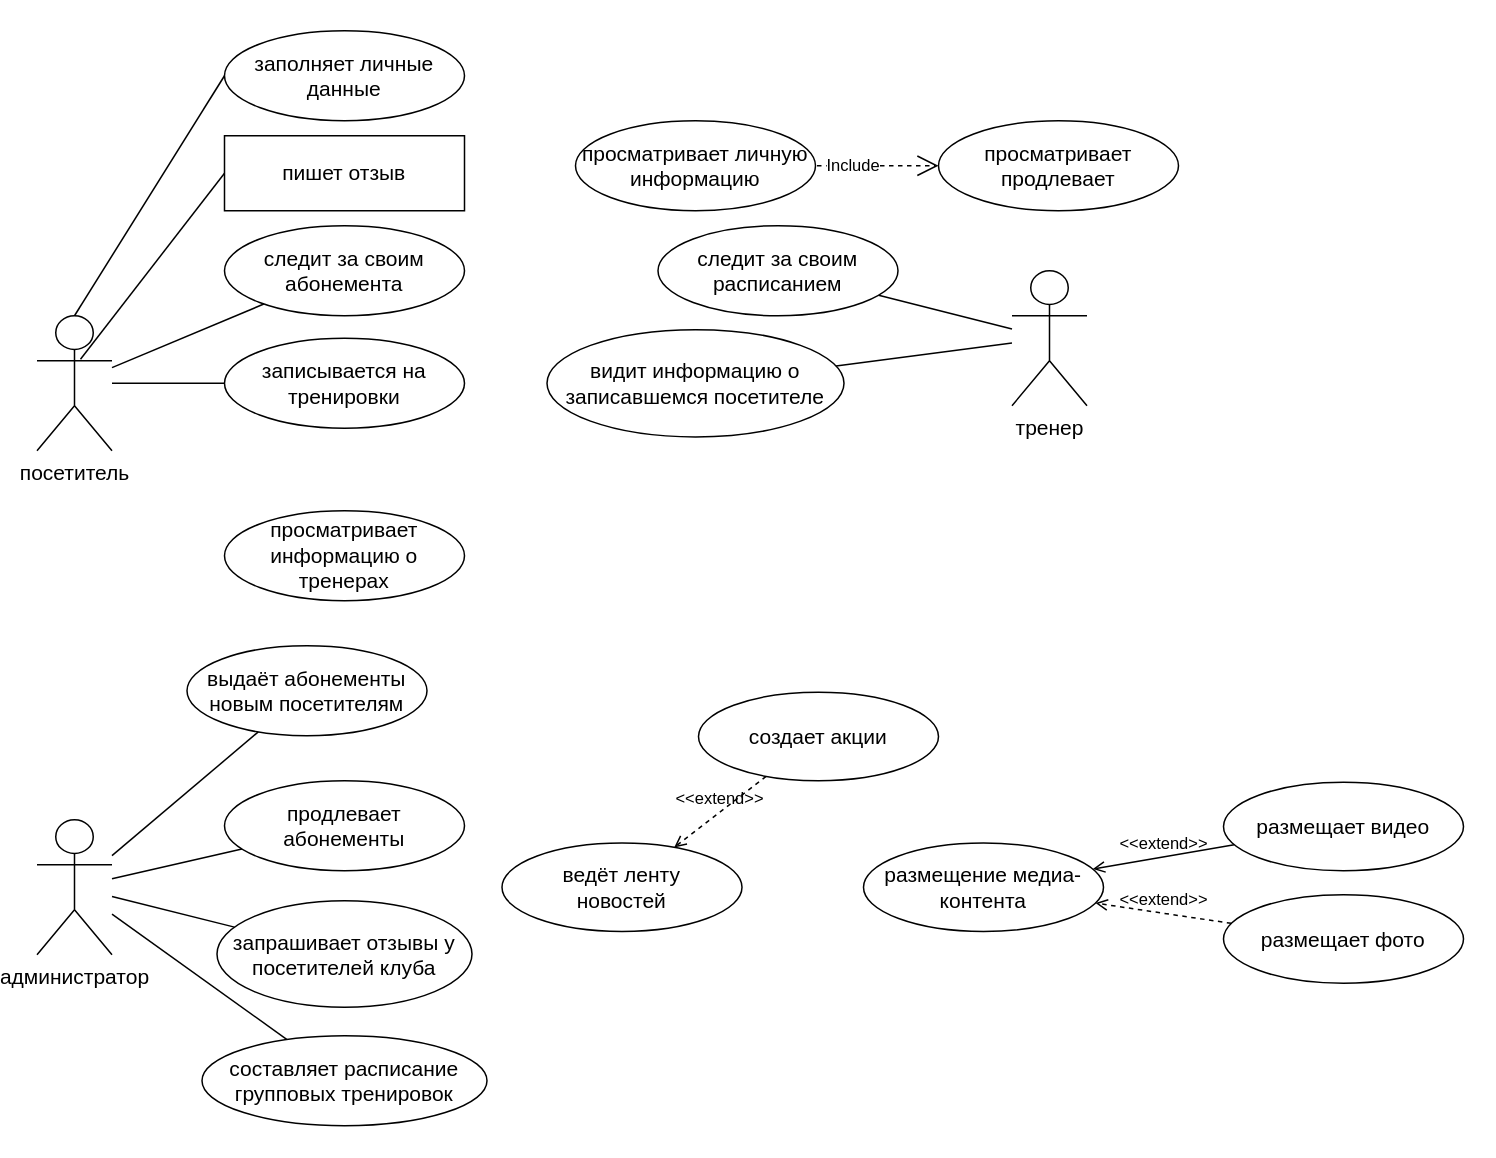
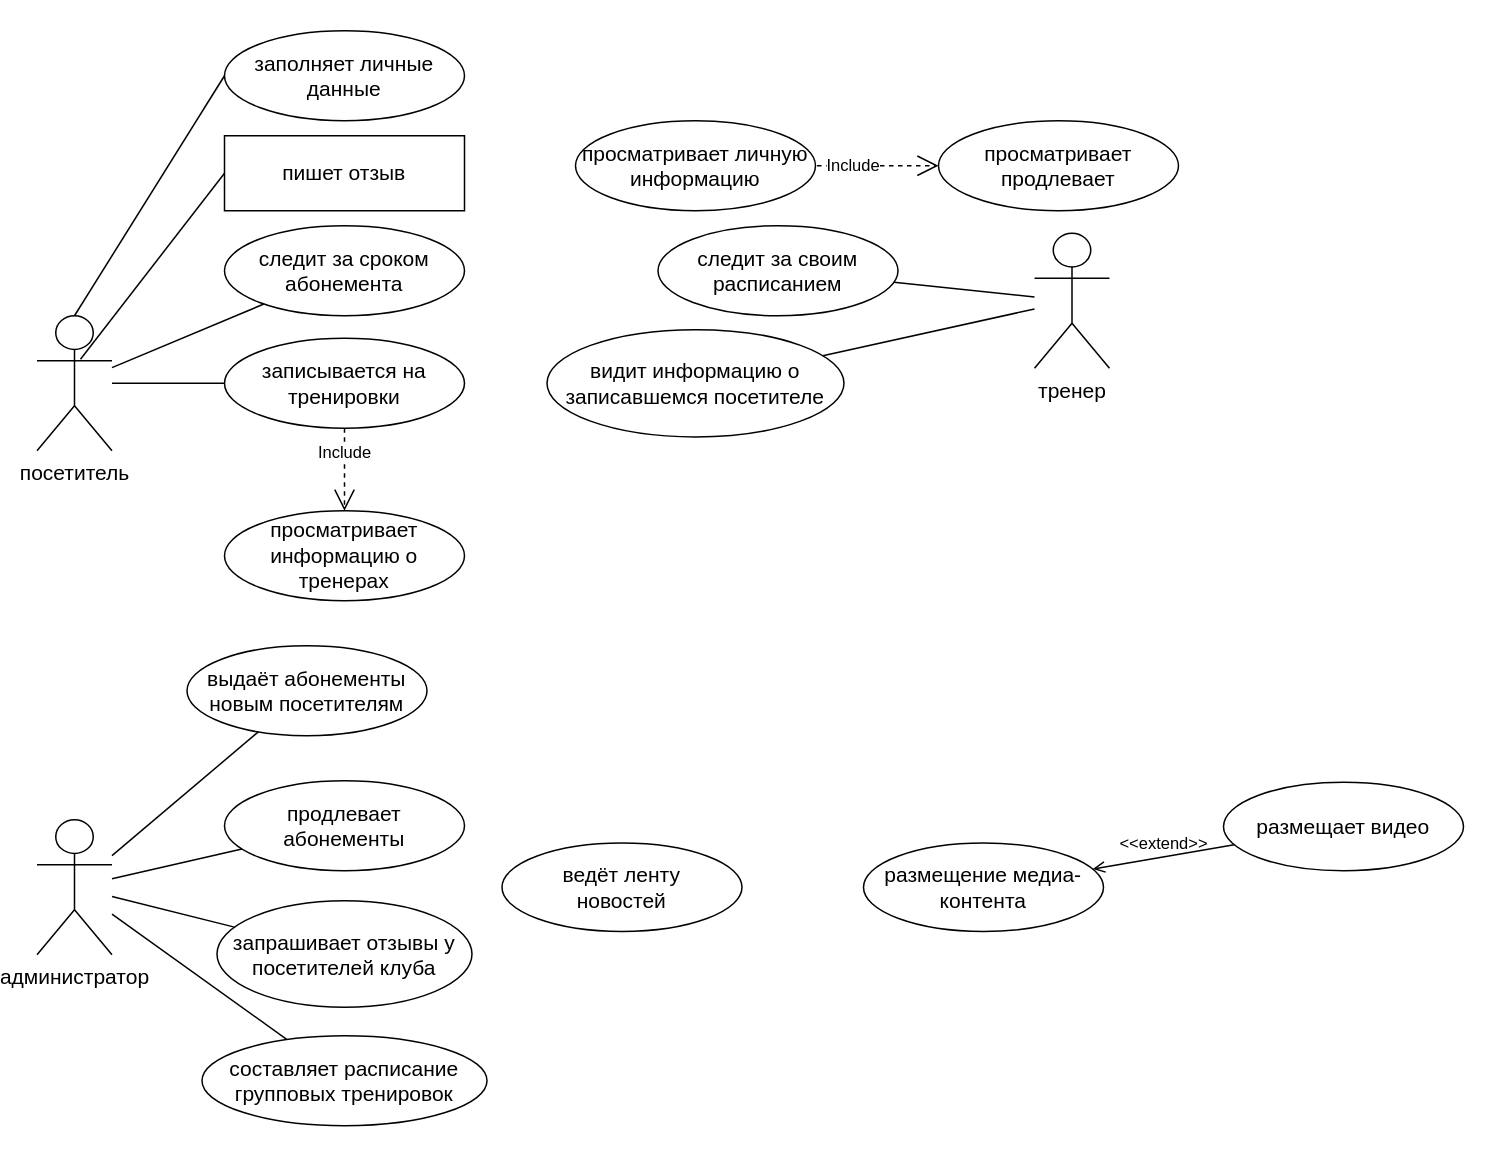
(344, 271) -> (344, 271)
(1049, 338) -> (1072, 301)
none -> (344, 467)
(818, 737) -> none
(721, 811) -> none
(1165, 914) -> none
(1343, 939) -> none
